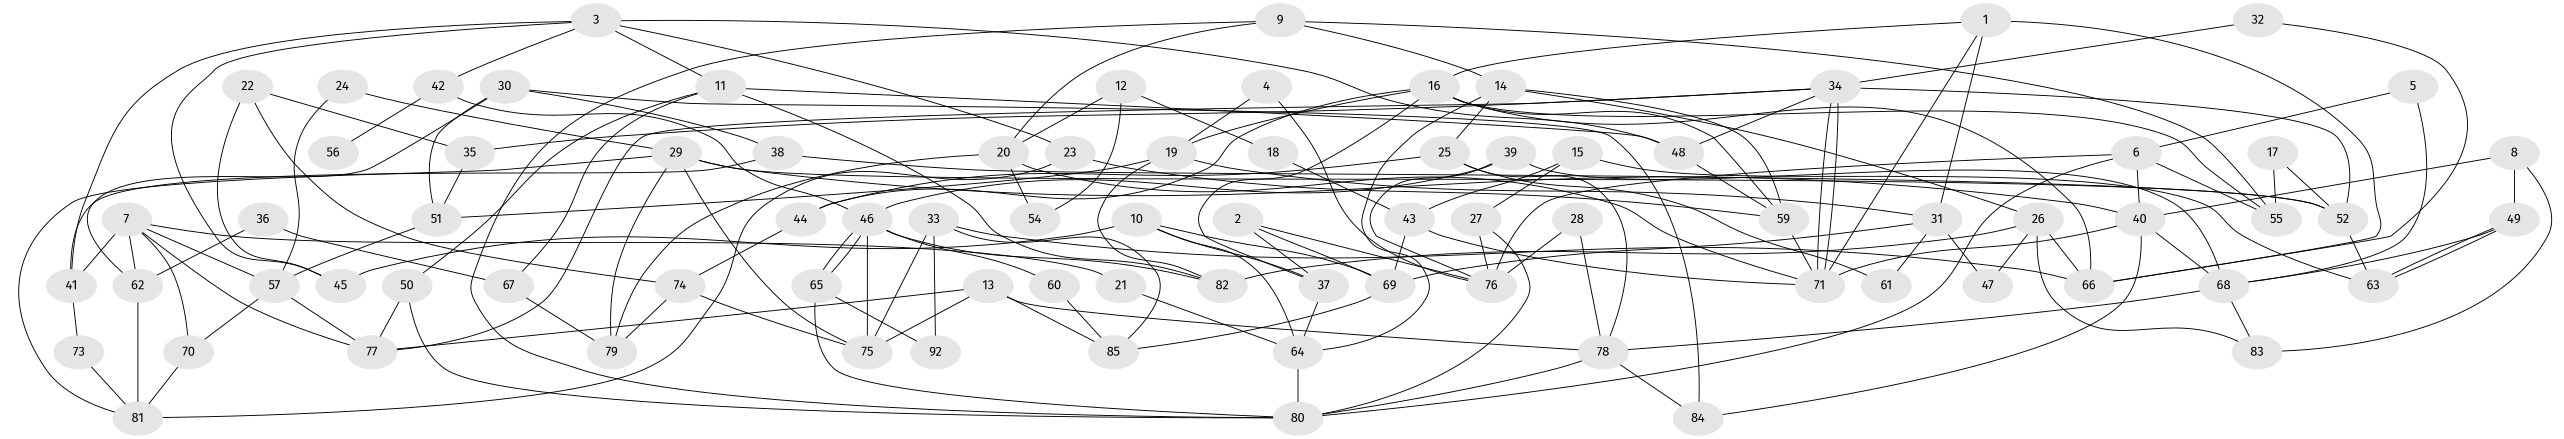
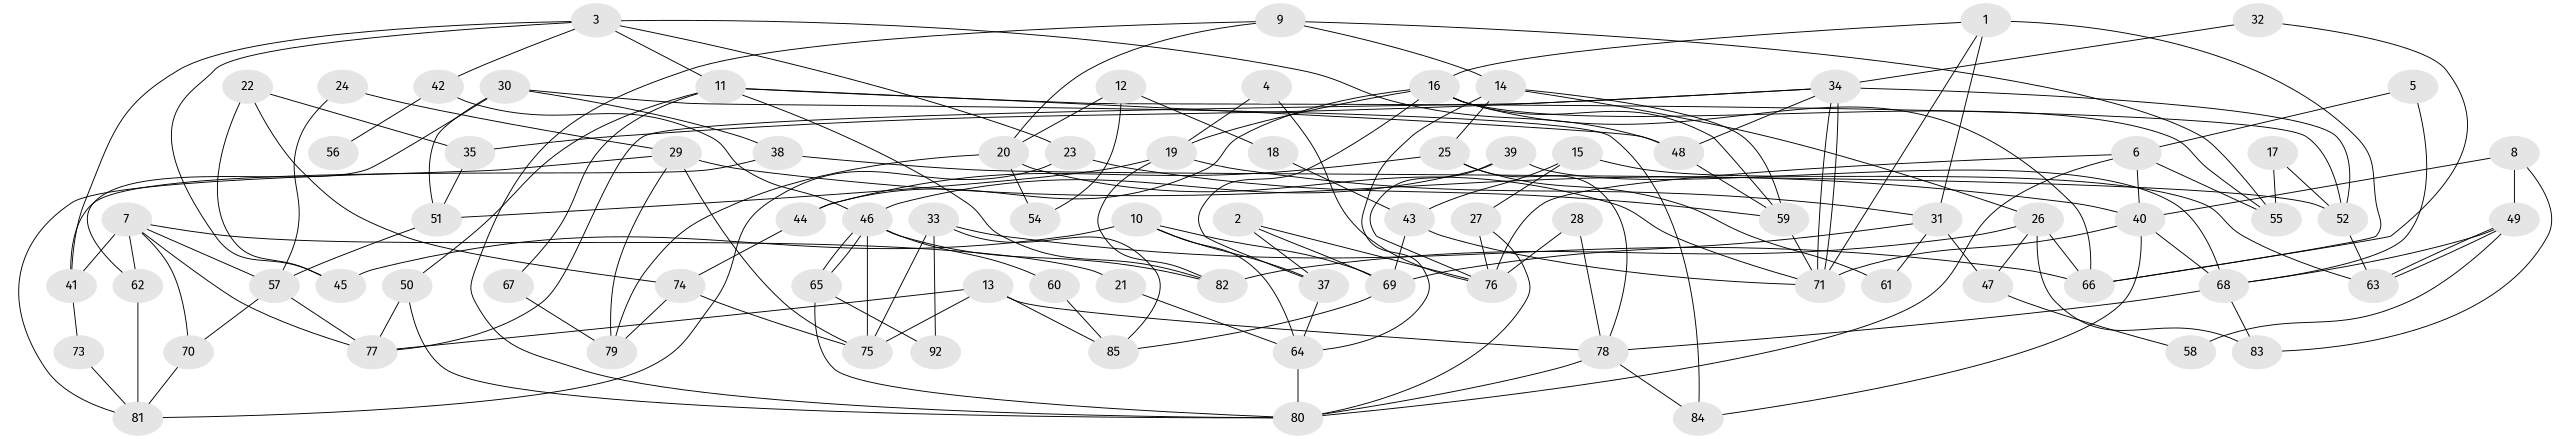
(1512, 179) -> (1688, 107)
(263, 219) -> none
none -> (2191, 352)
